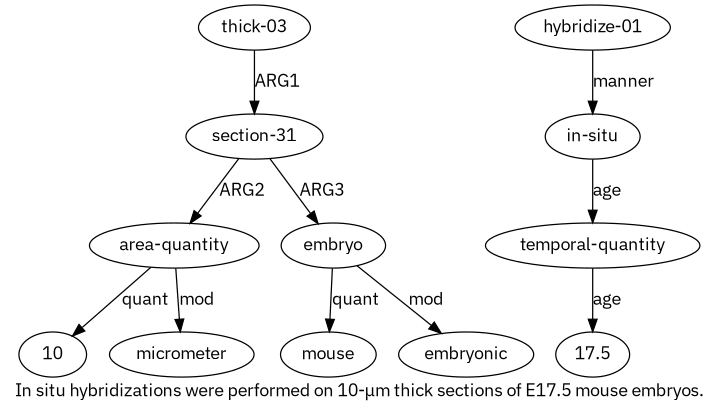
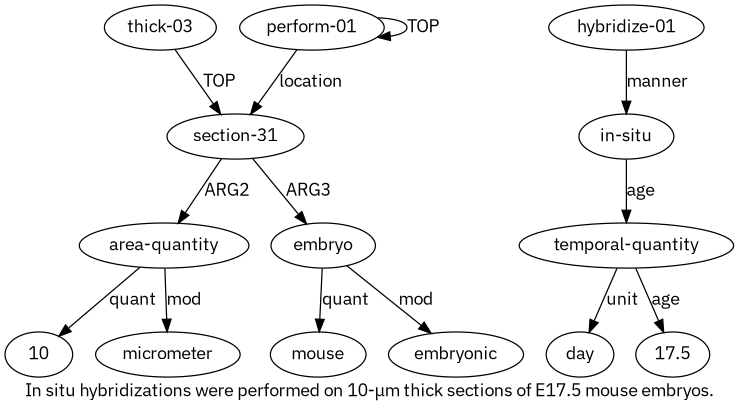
none -> (312, 28)
(278, 82) -> (219, 82)
none -> (580, 355)
